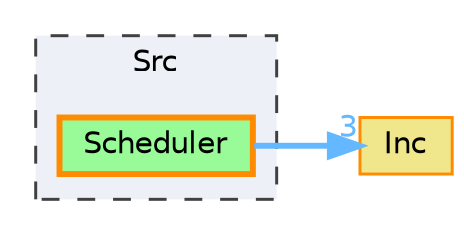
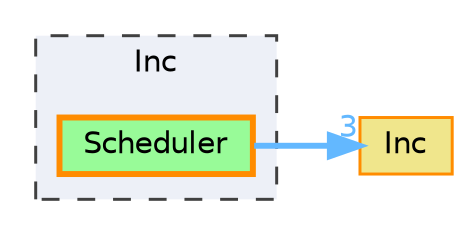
(156, 64) -> (156, 64)
